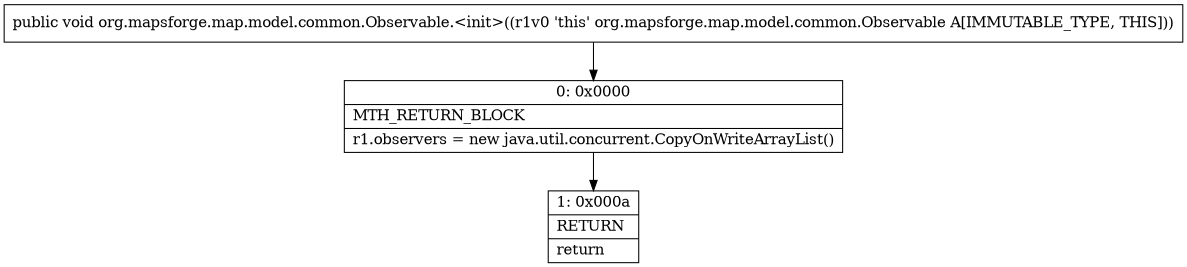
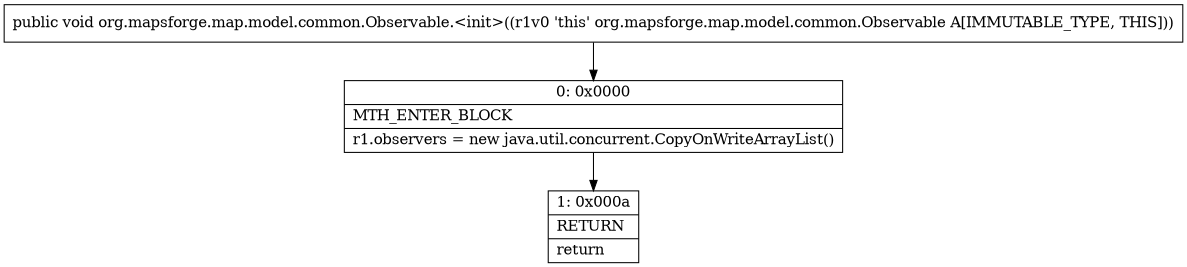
(439, 116) -> (433, 116)
